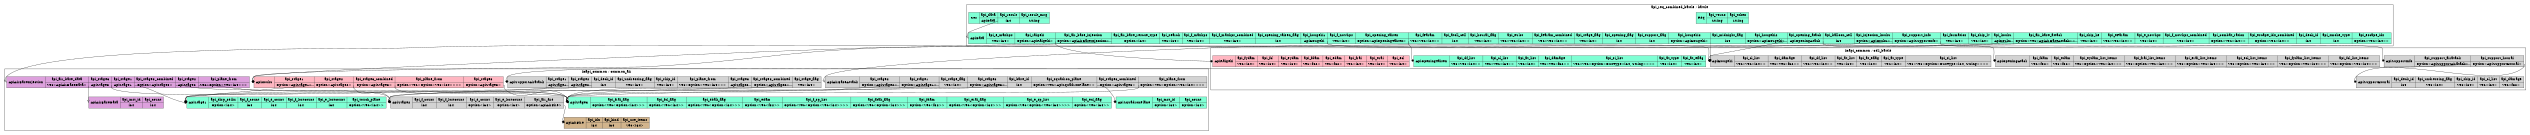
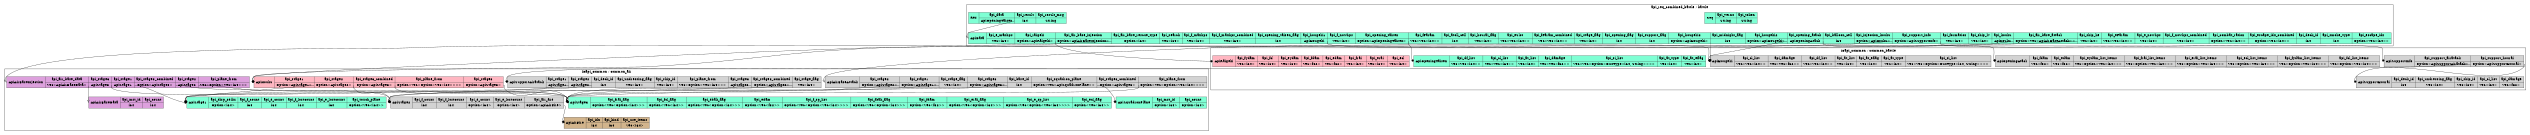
(989, 21) -> (997, 21)
(1868, 51) -> (1868, 51)
